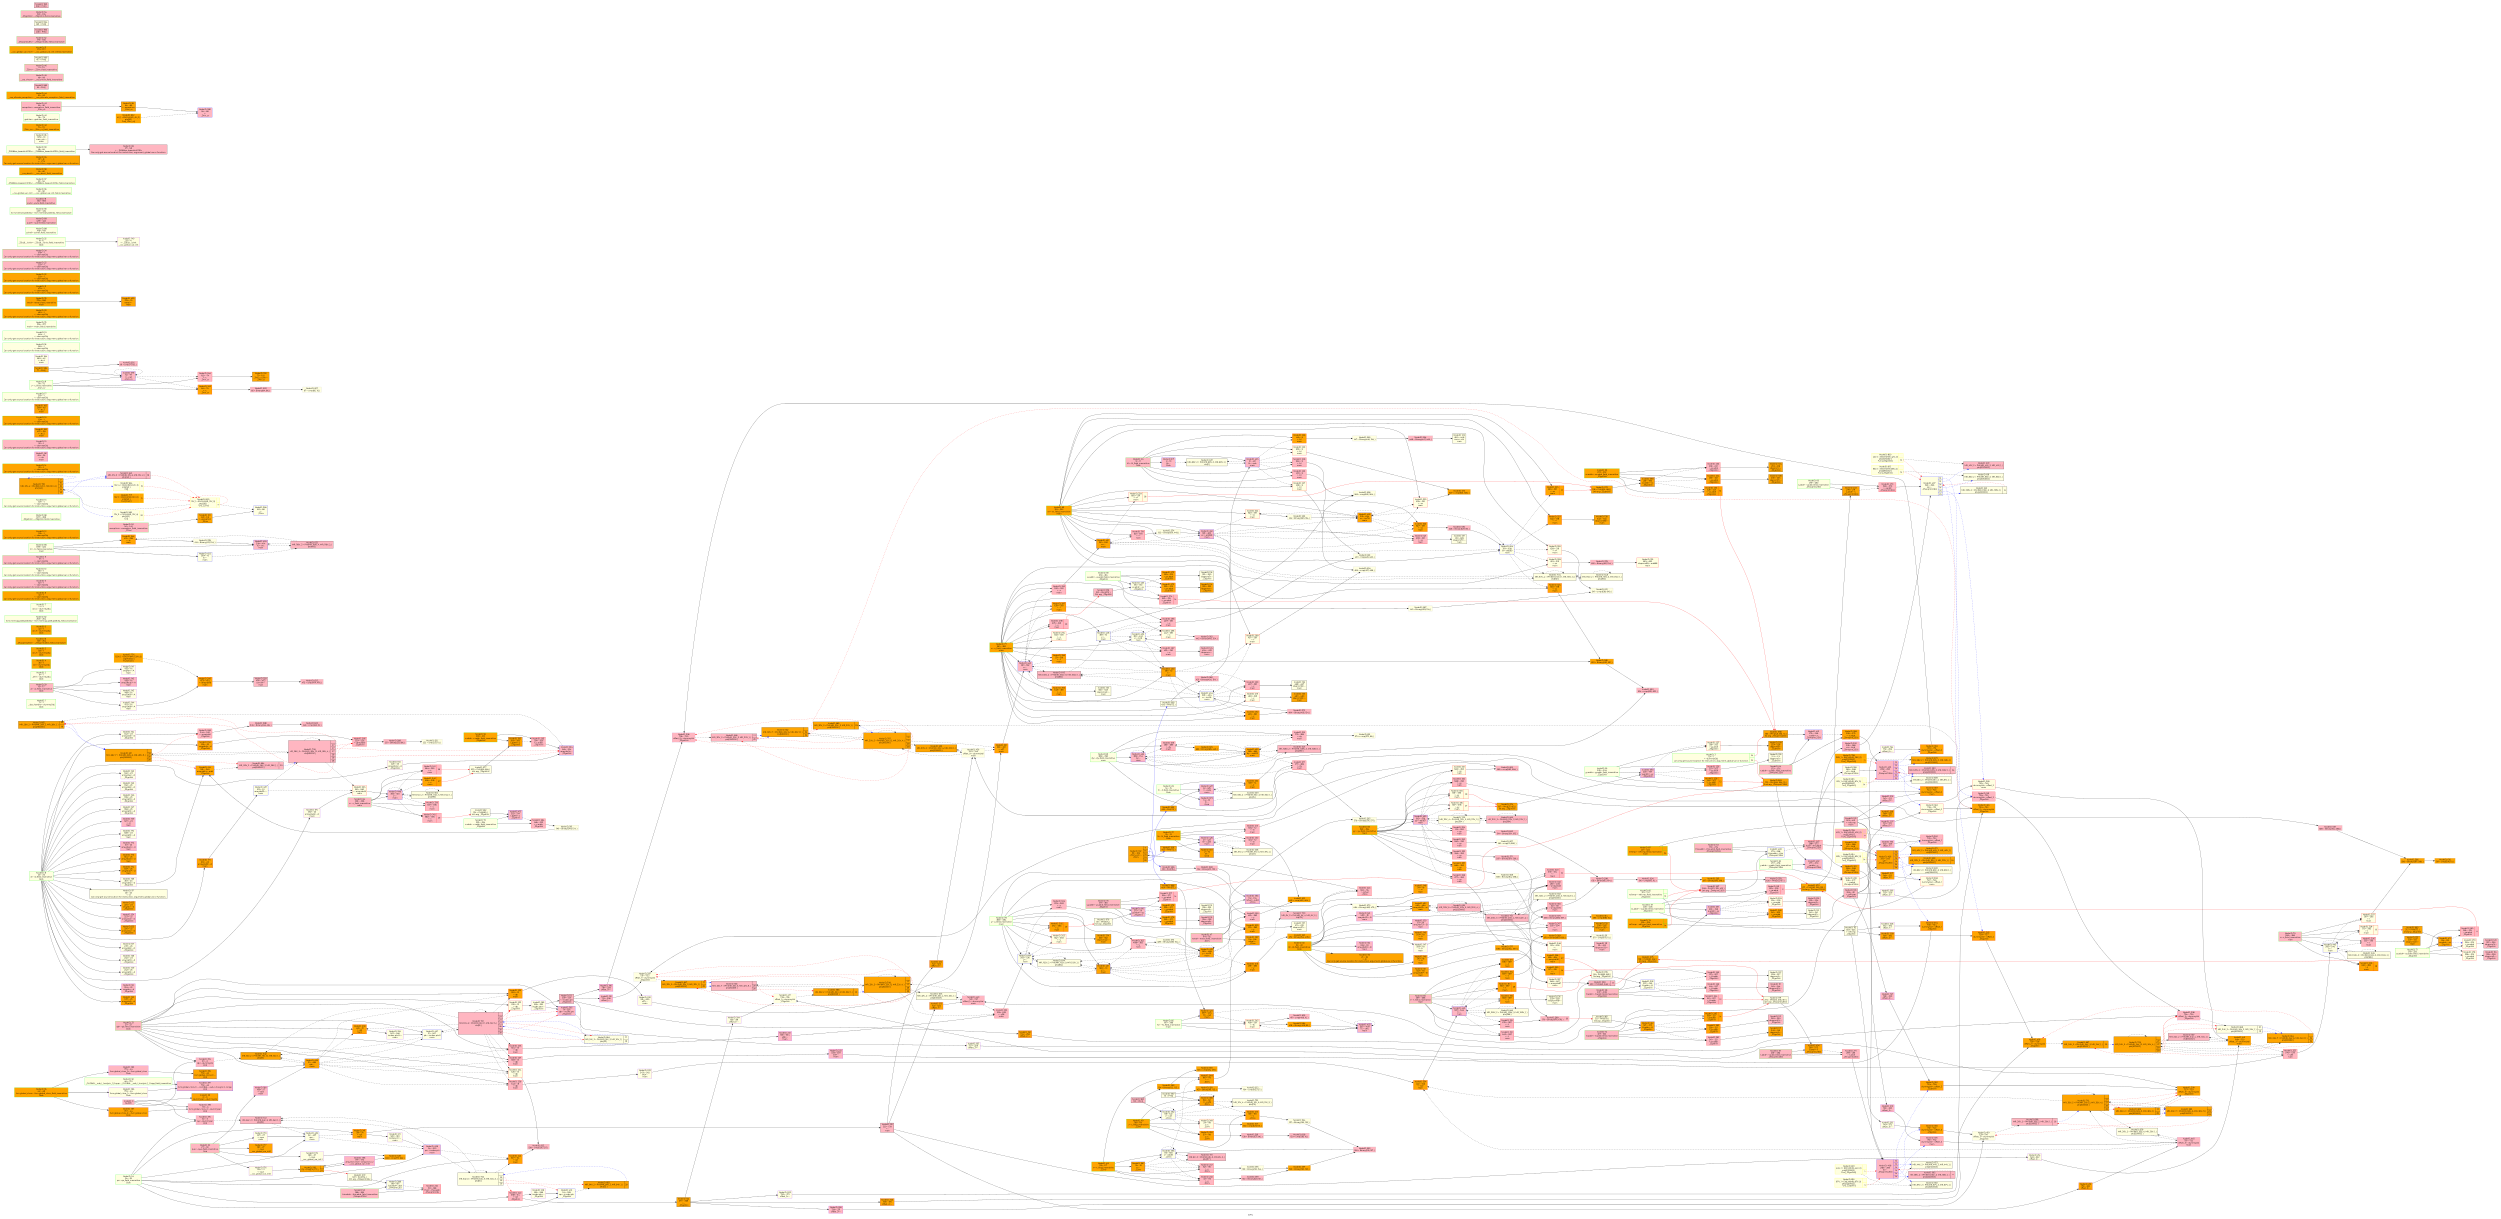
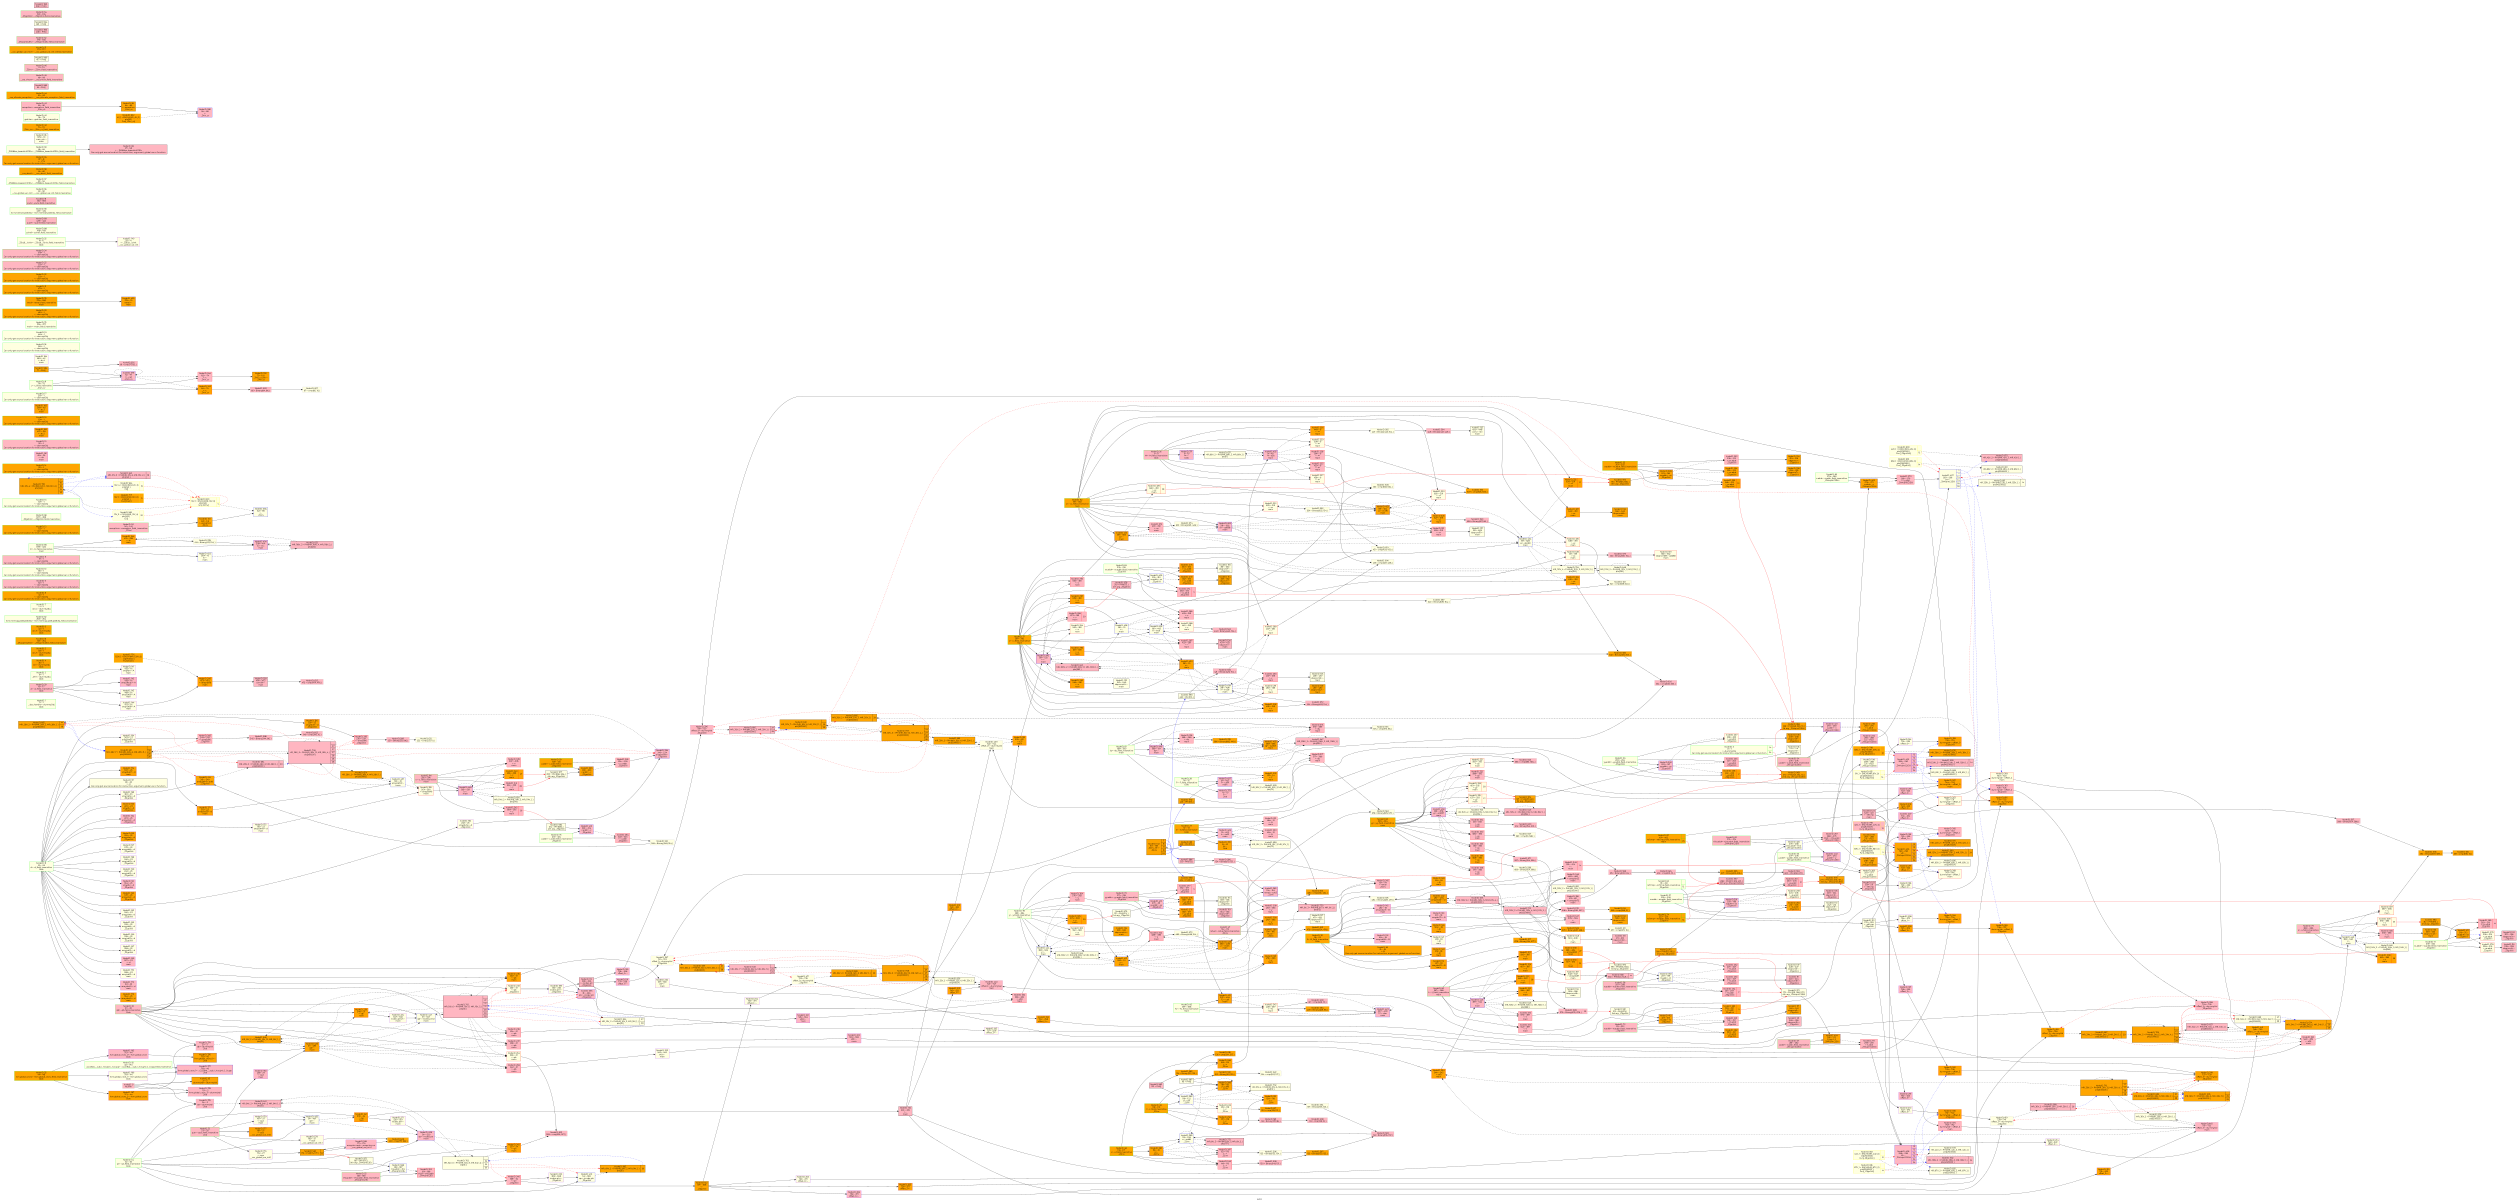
none -> (361, 775)
(810, 986) -> none
